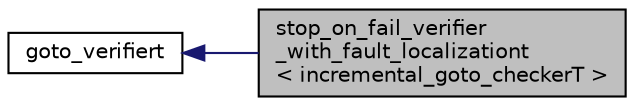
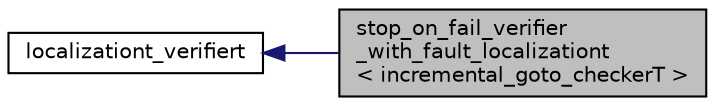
(95, 53) -> (136, 53)
